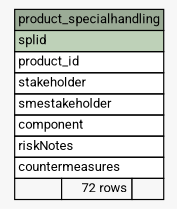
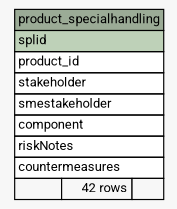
(105, 188) -> (105, 188)
